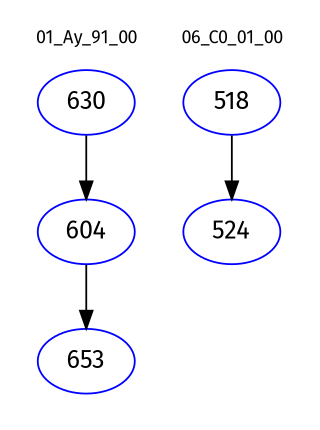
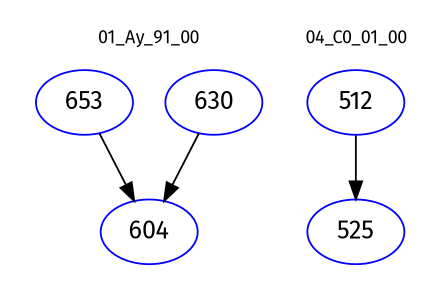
(233, 39) -> (357, 39)
(232, 102) -> (356, 102)
(232, 232) -> (356, 232)
(86, 288) -> (113, 159)
